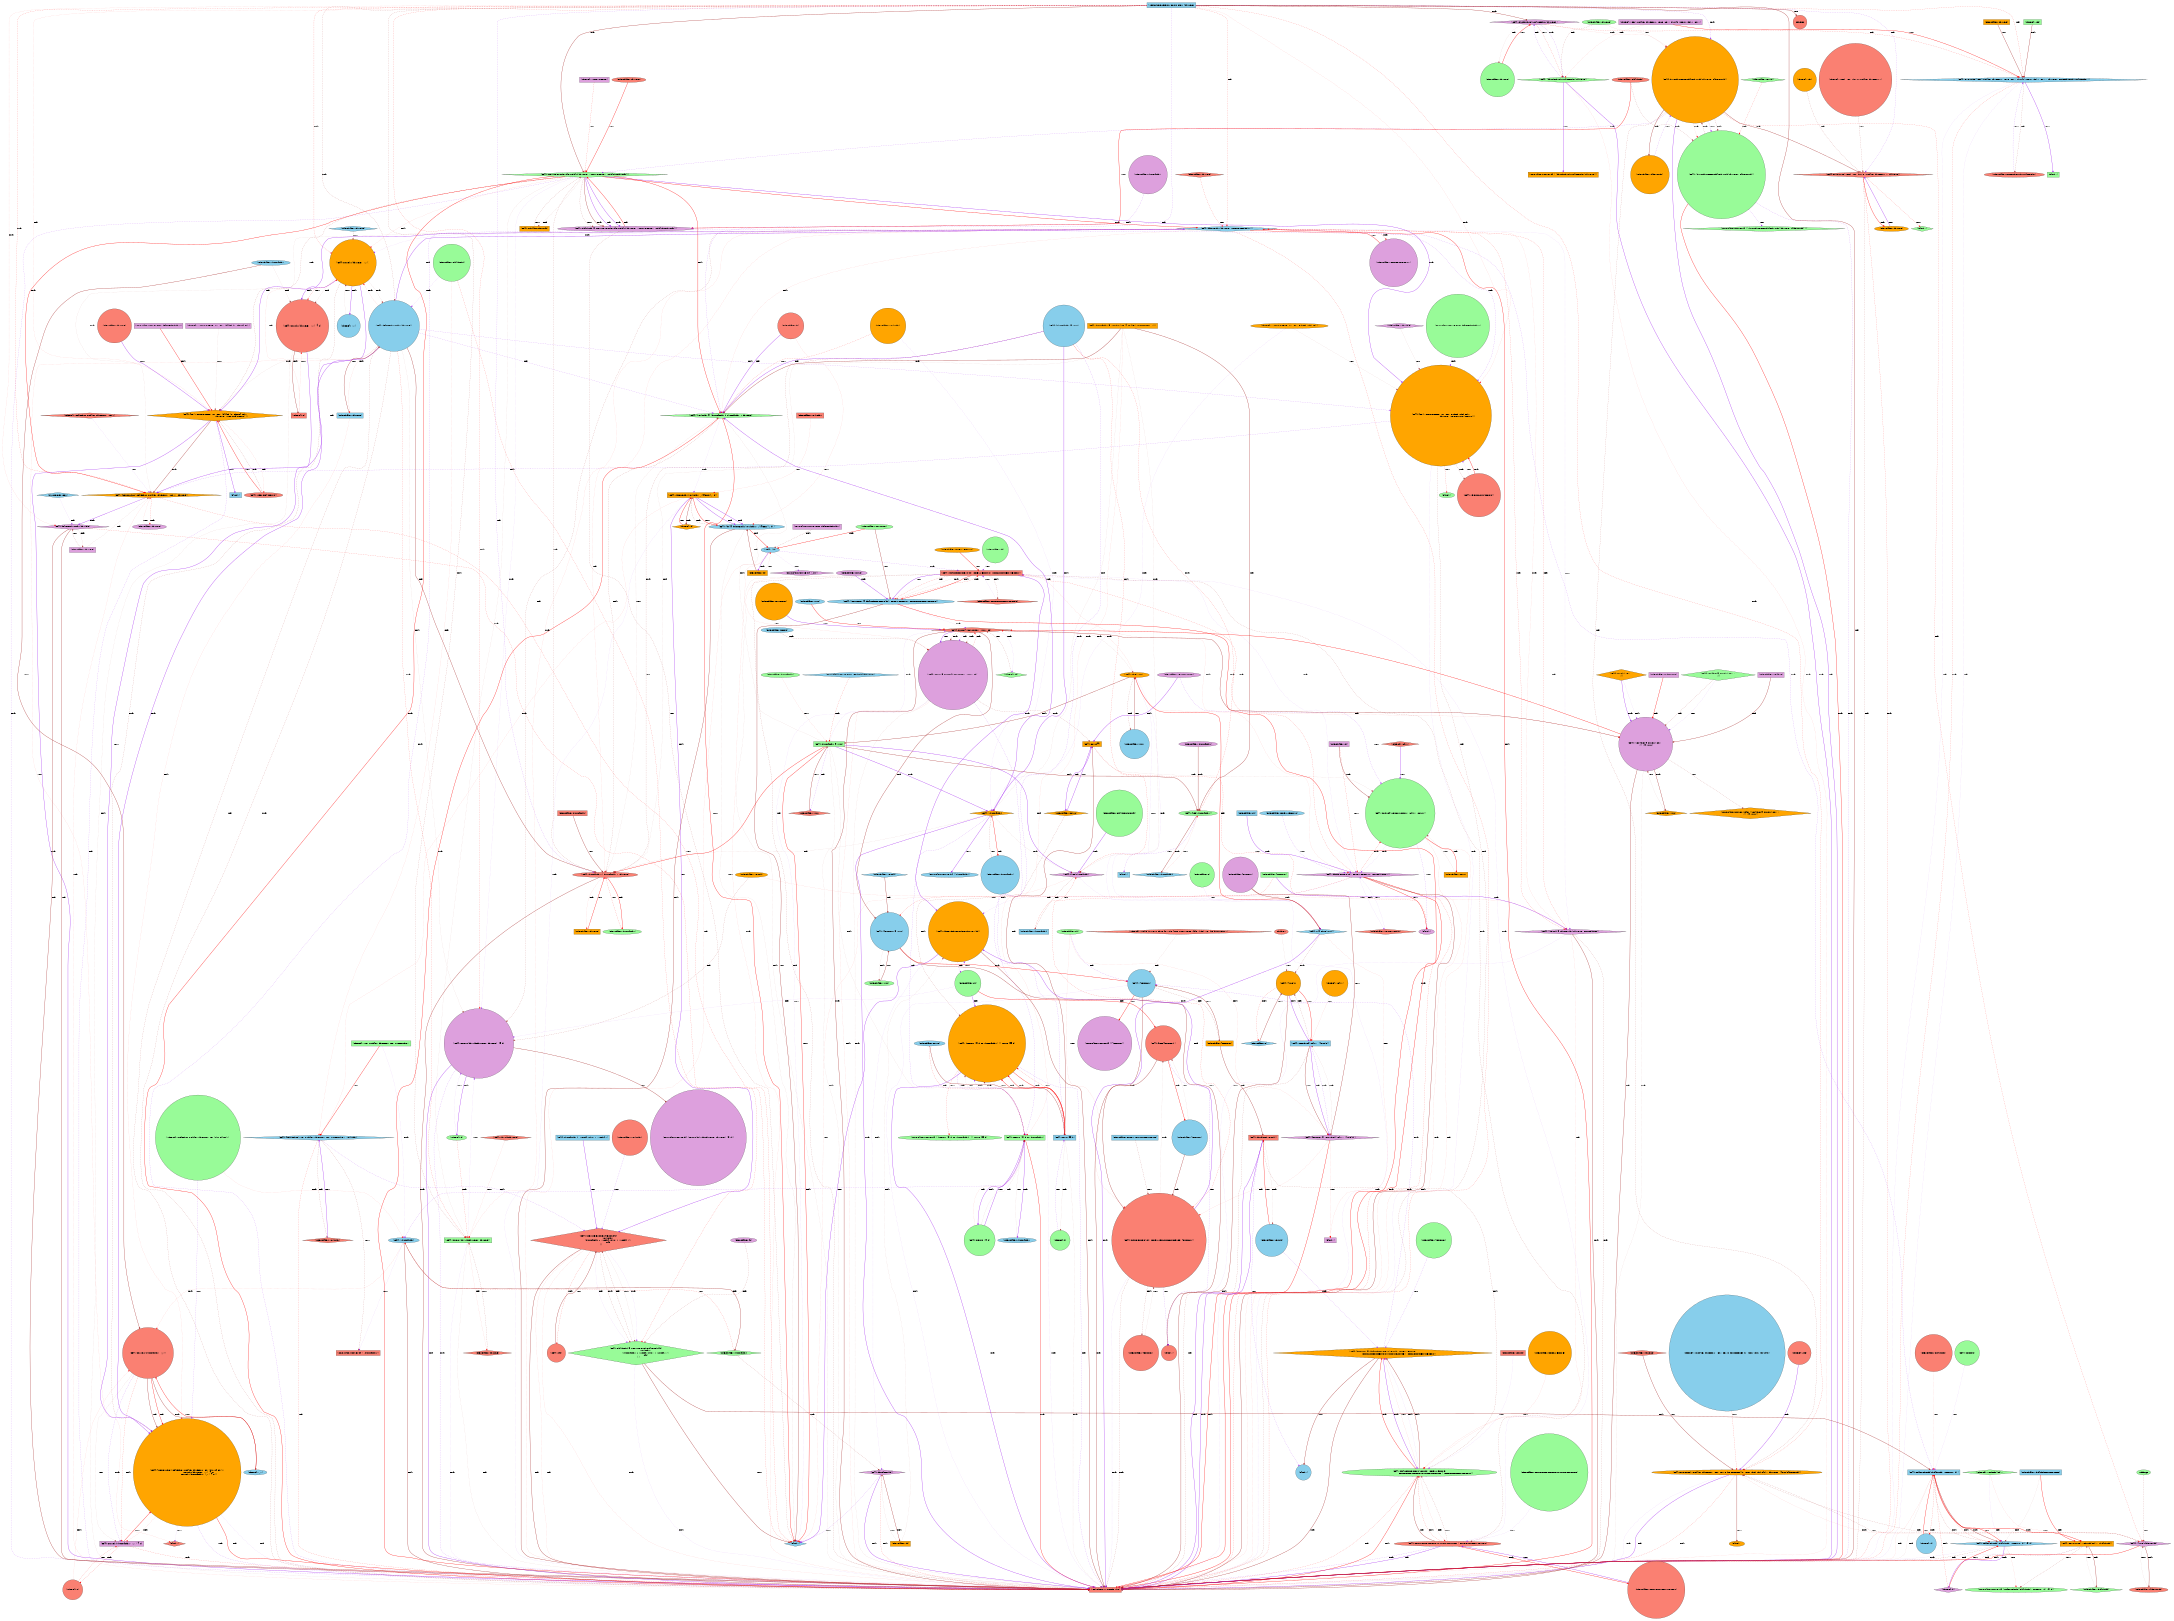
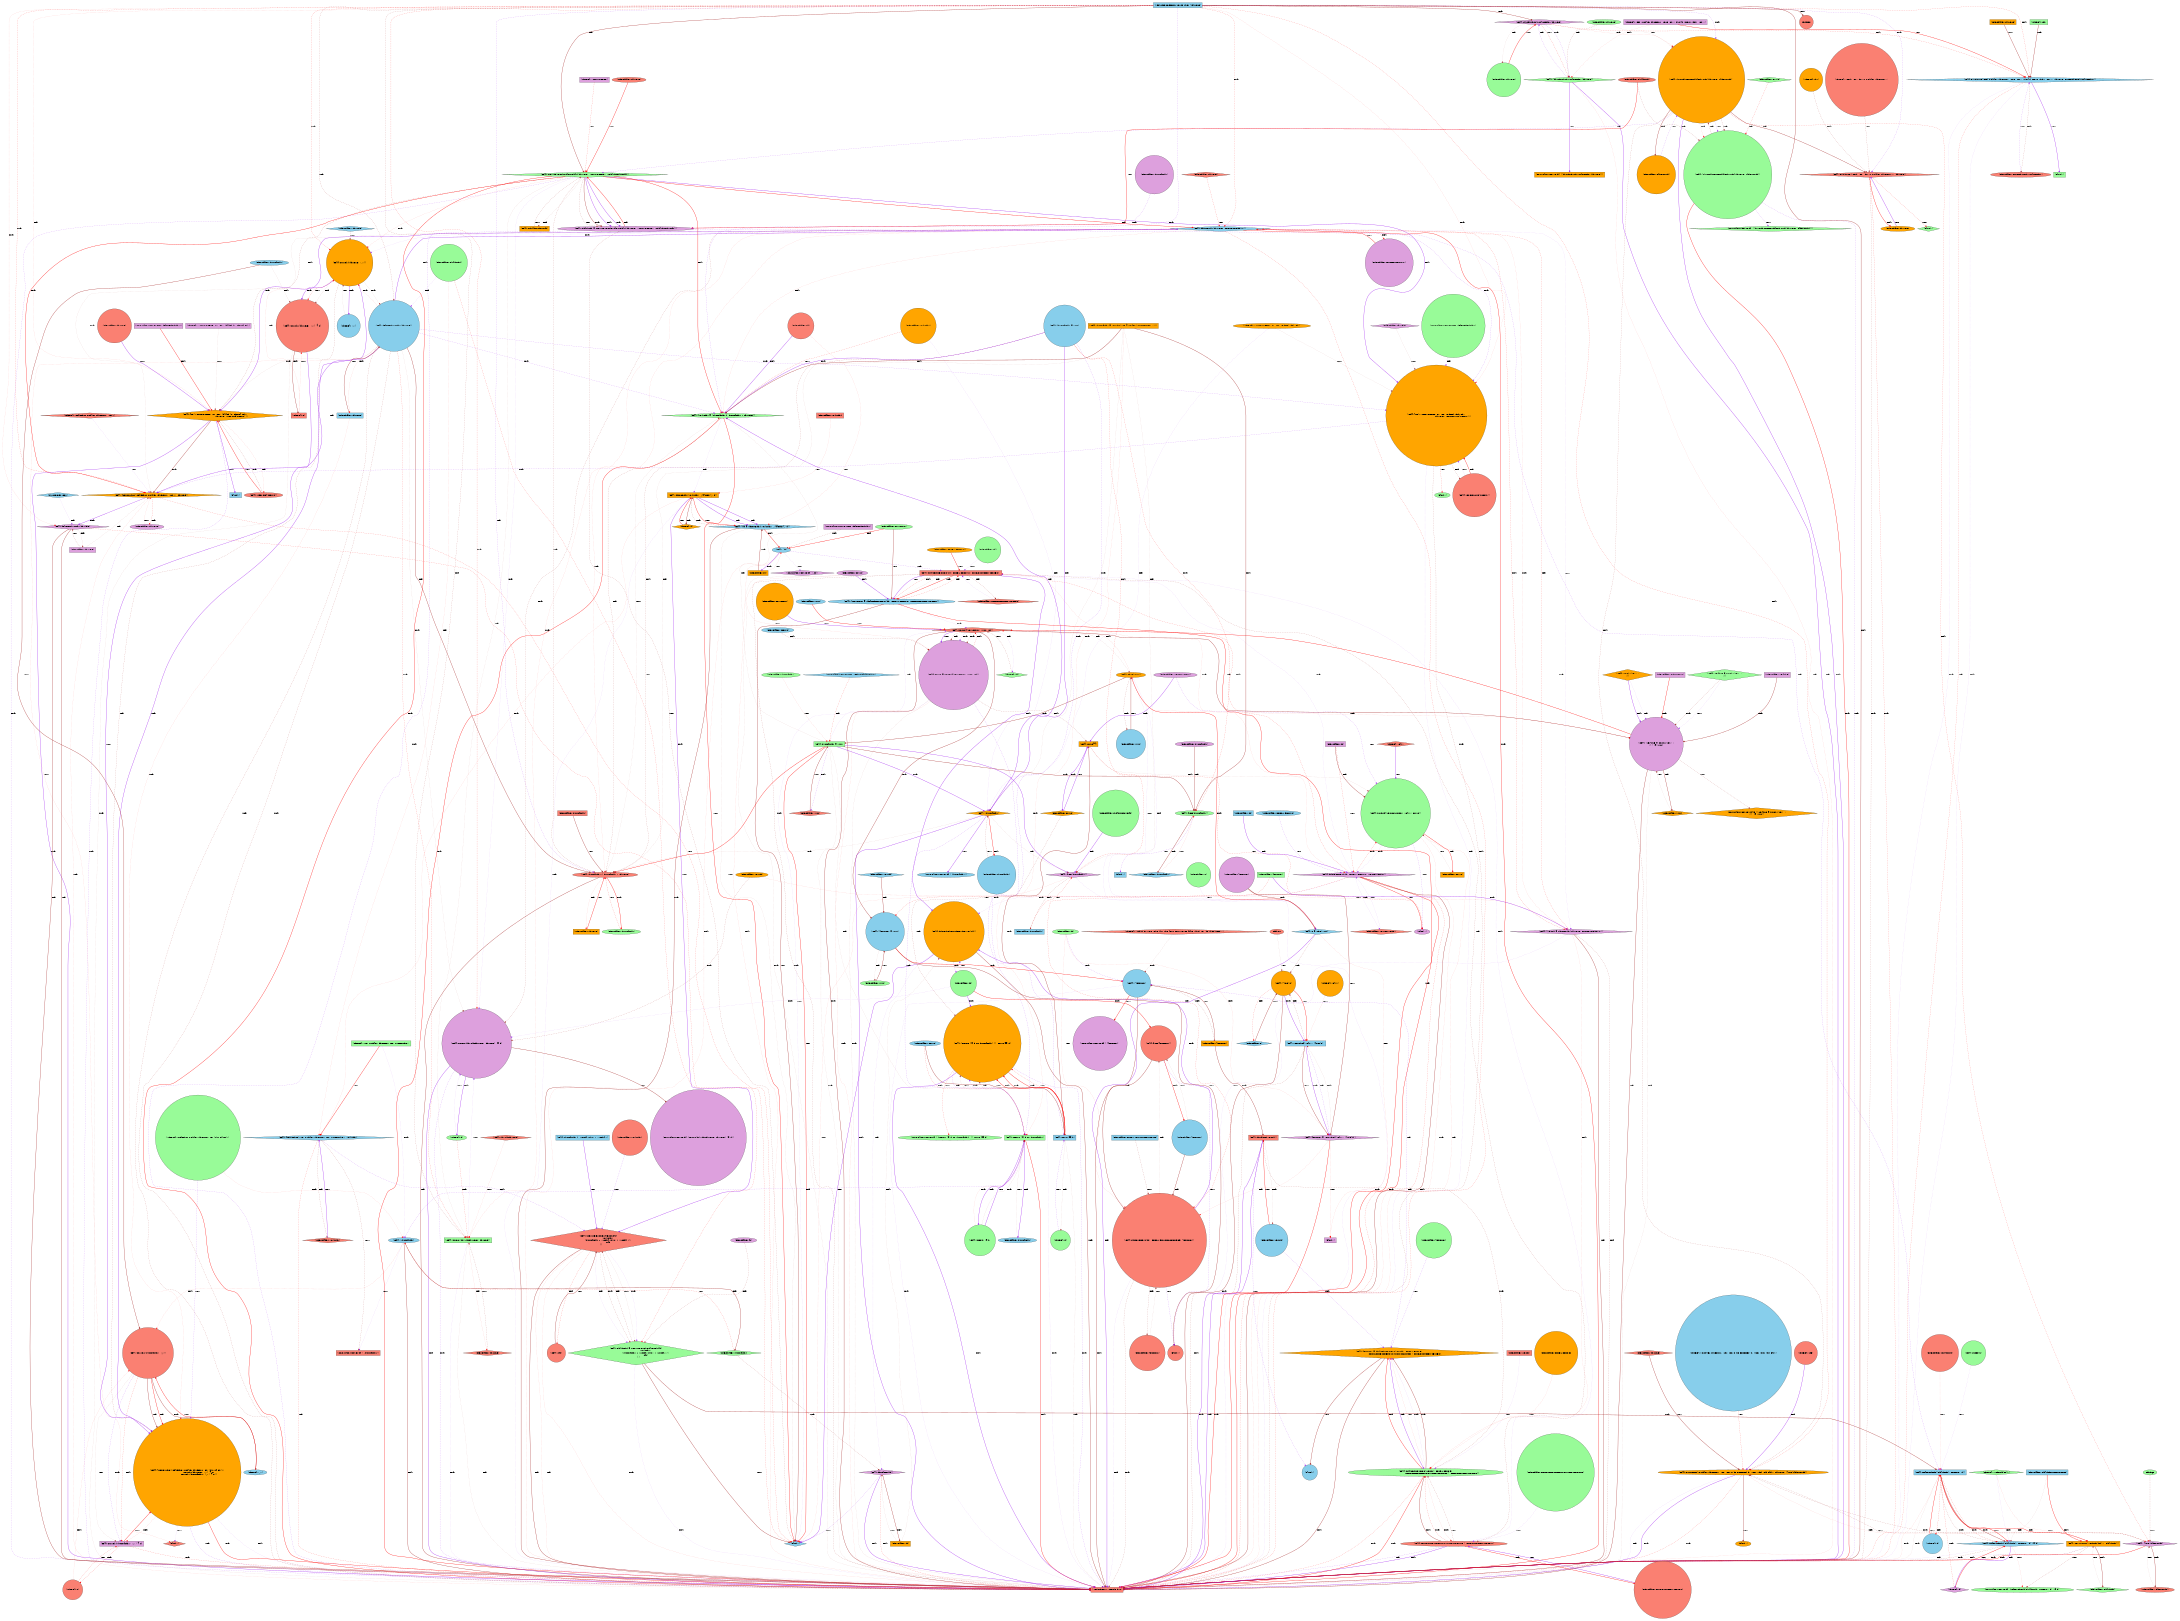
(747, 527) -> (762, 527)
(1570, 932) -> (1571, 932)
